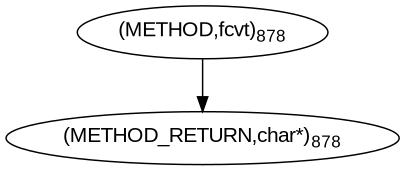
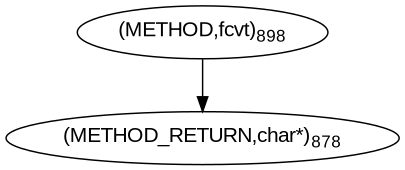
(272, 30) -> (272, 30)
